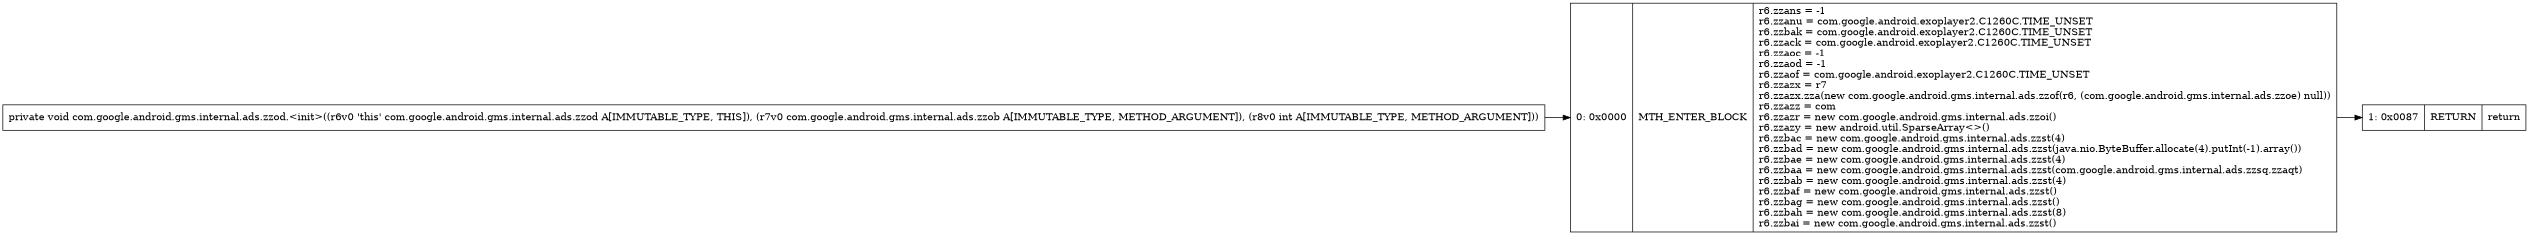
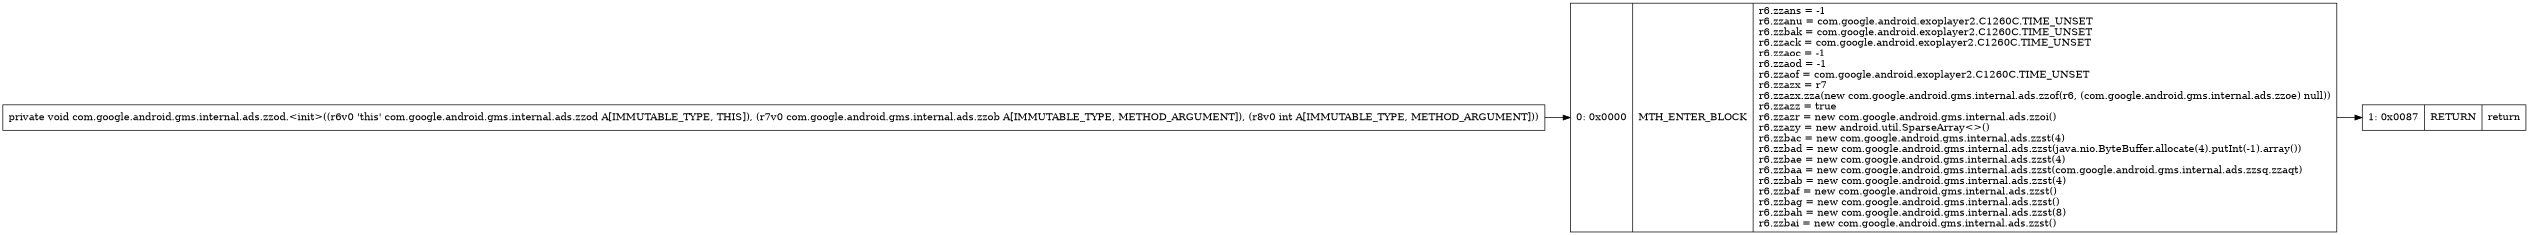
(1797, 107) -> (1798, 107)
